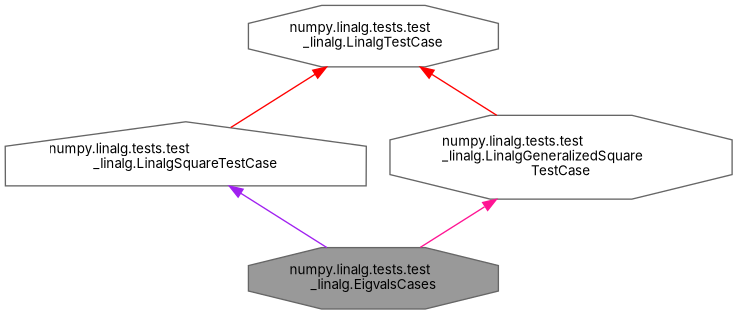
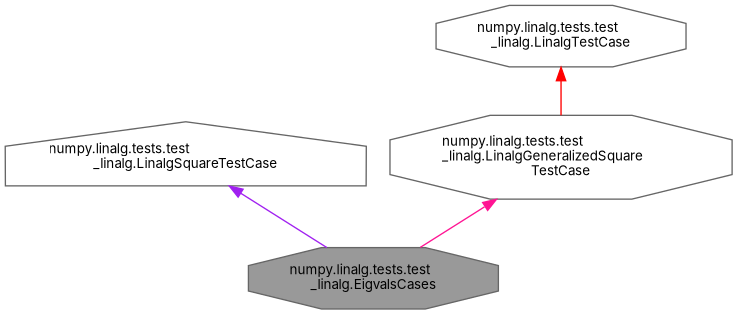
(273, 101) -> none
